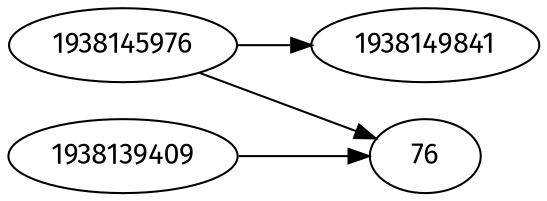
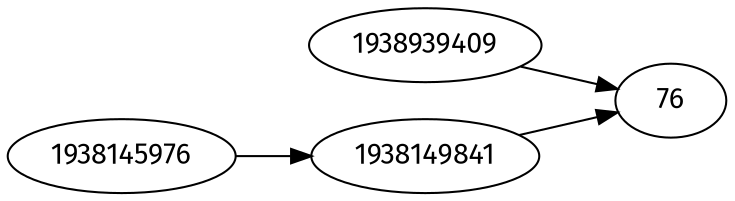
(278, 102) -> (558, 126)
(123, 156) -> (425, 45)
